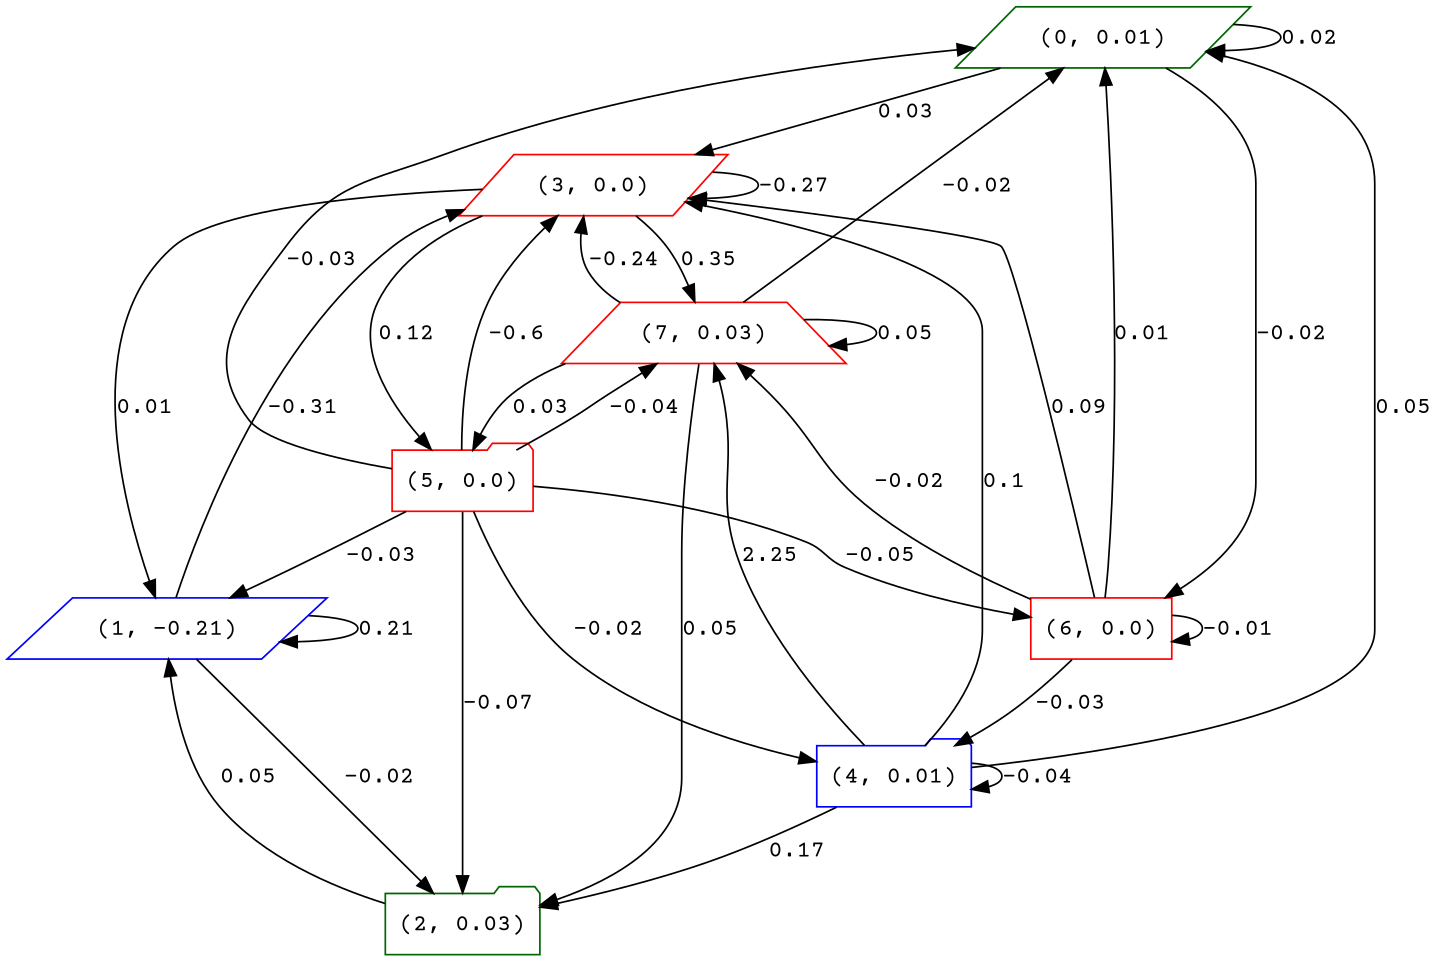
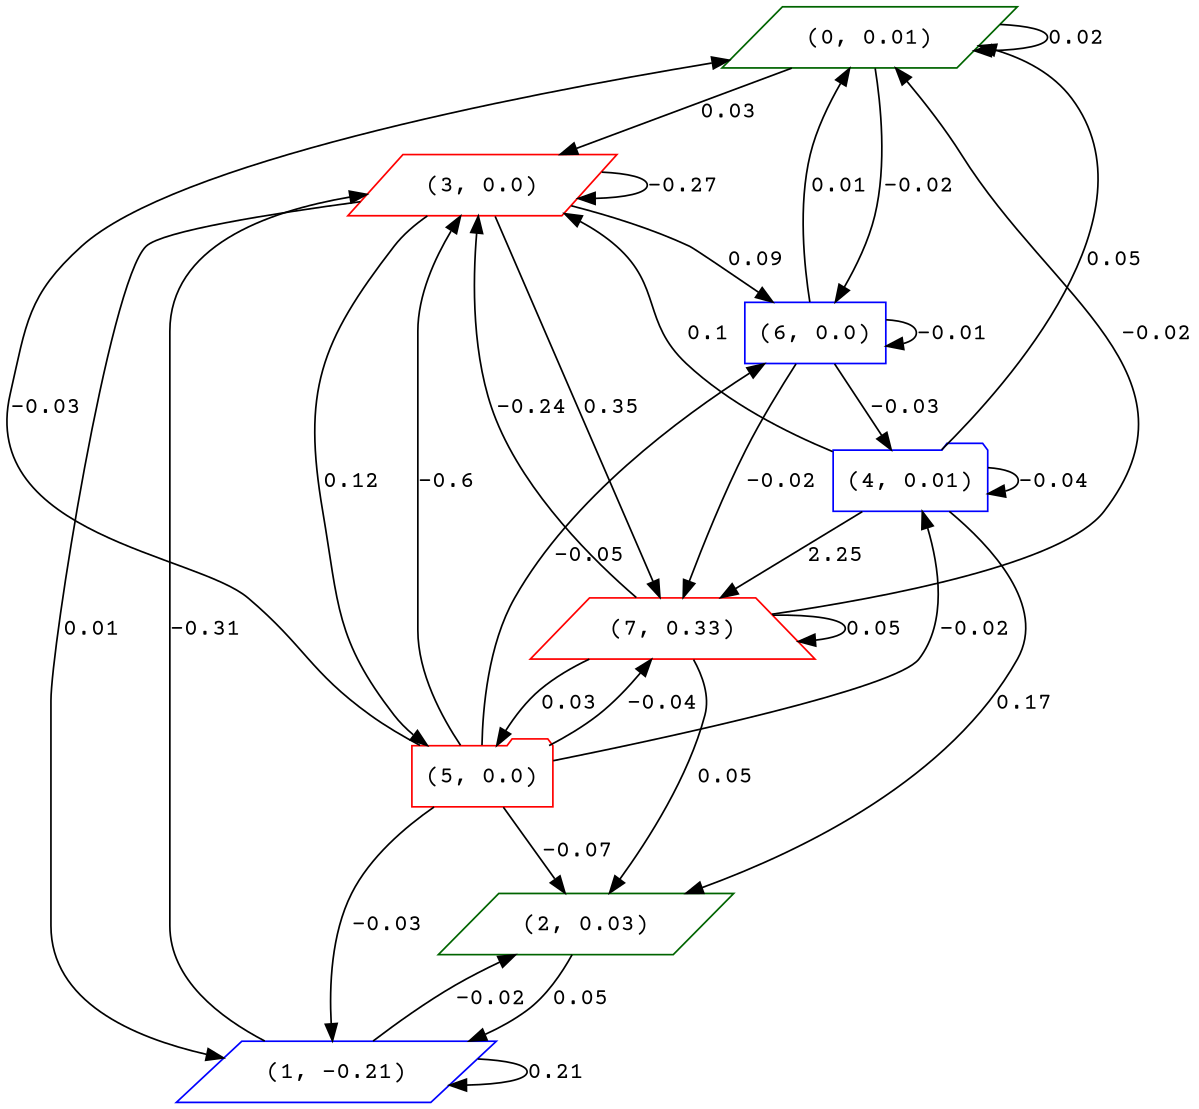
(1013, 277) -> (670, 238)
(704, 333) -> (673, 628)
(1101, 628) -> (815, 333)
(463, 924) -> (586, 924)
